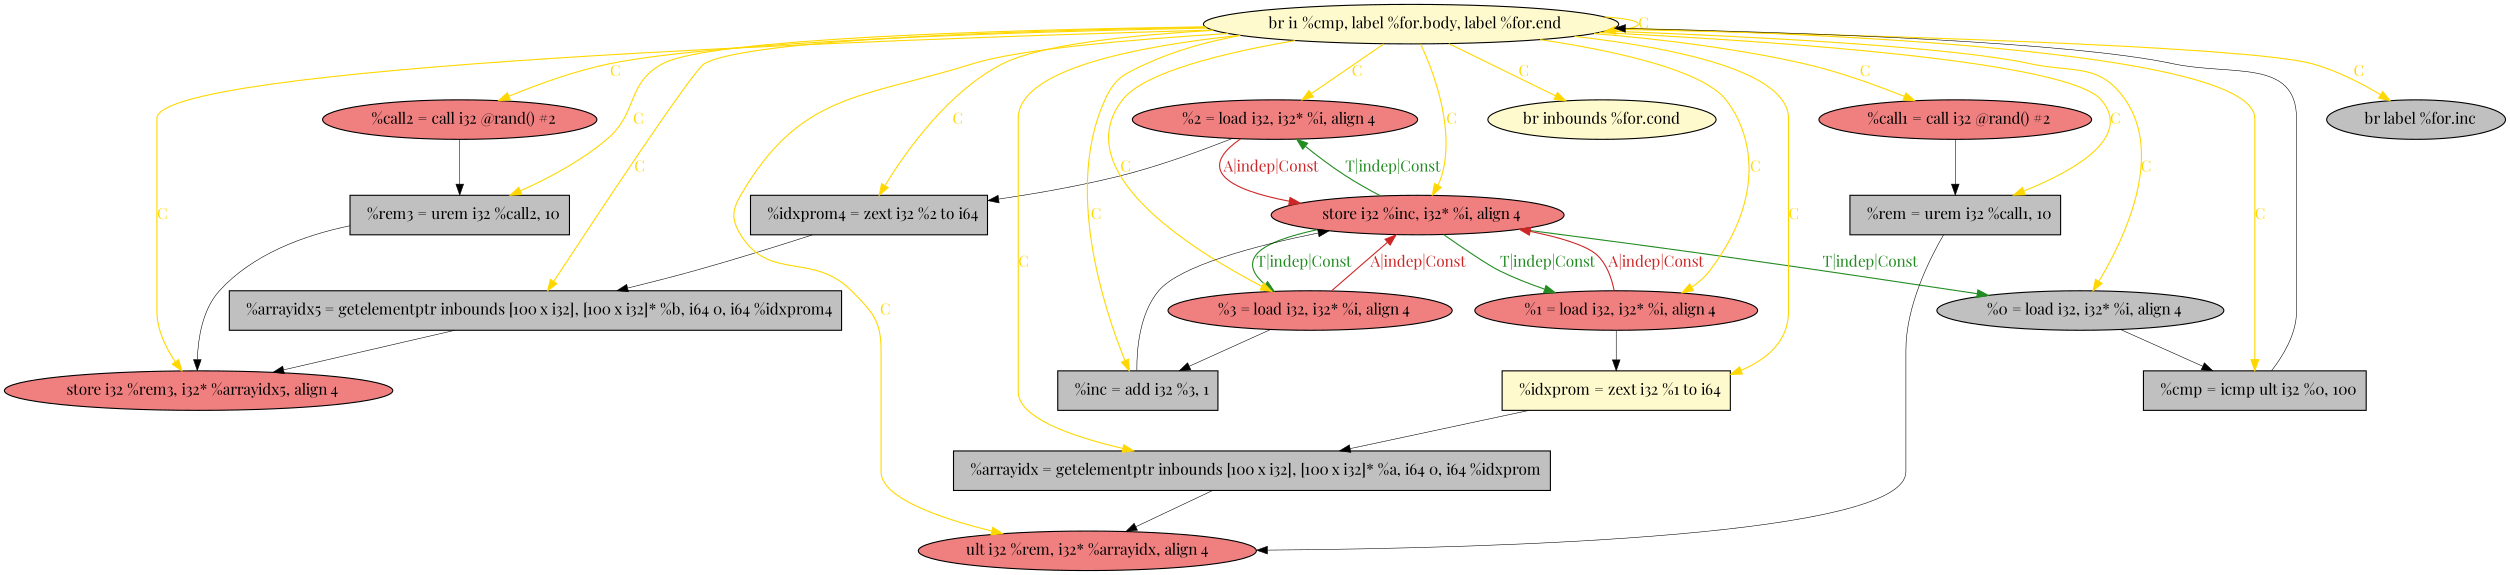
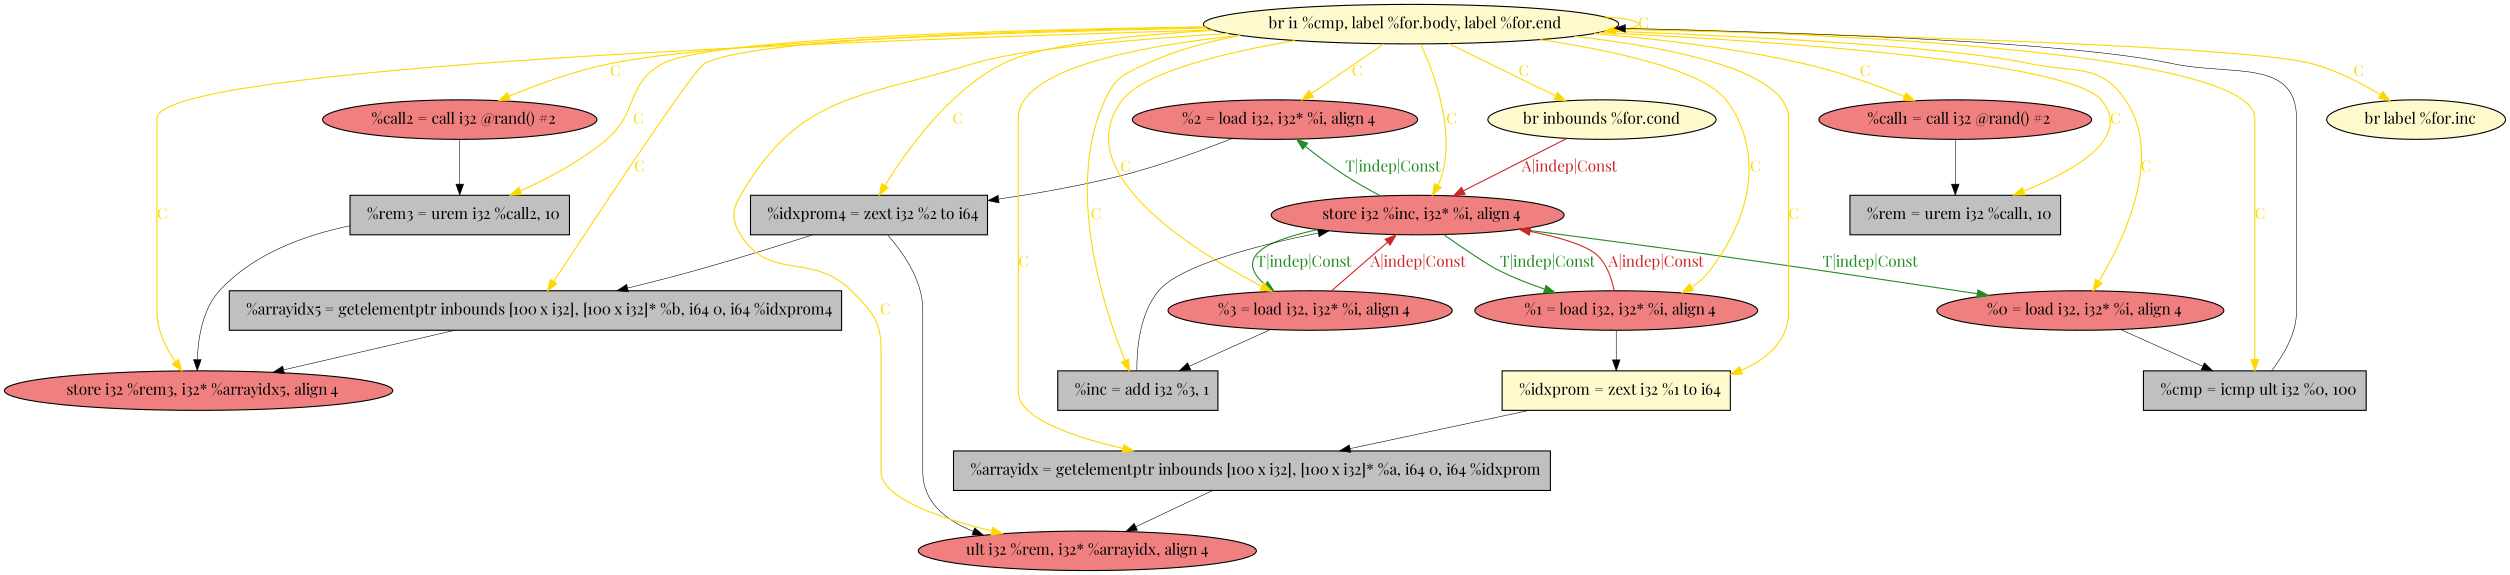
(2416, 120) -> (2416, 120)
(1233, 184) -> (1515, 165)
(2080, 311) -> (2080, 311)
(1716, 530) -> (923, 390)
